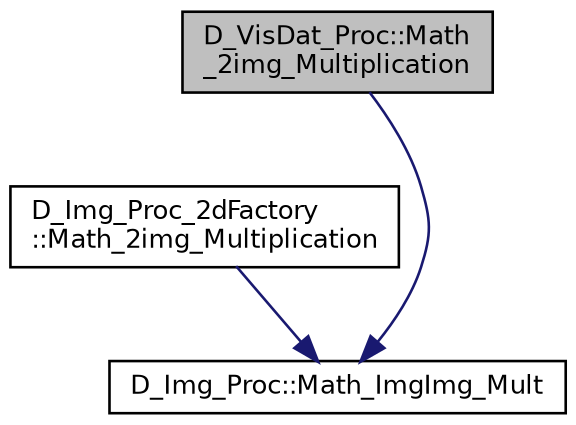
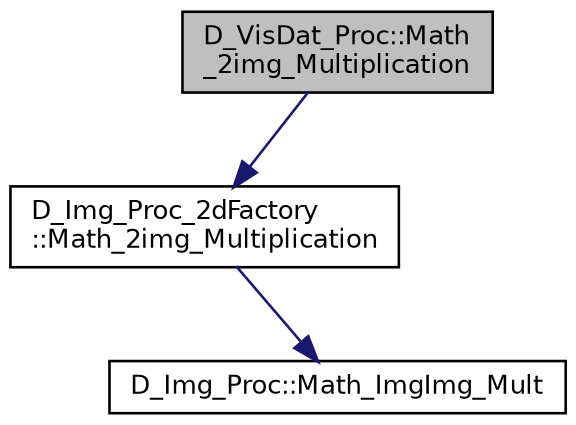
(428, 216) -> (279, 129)
